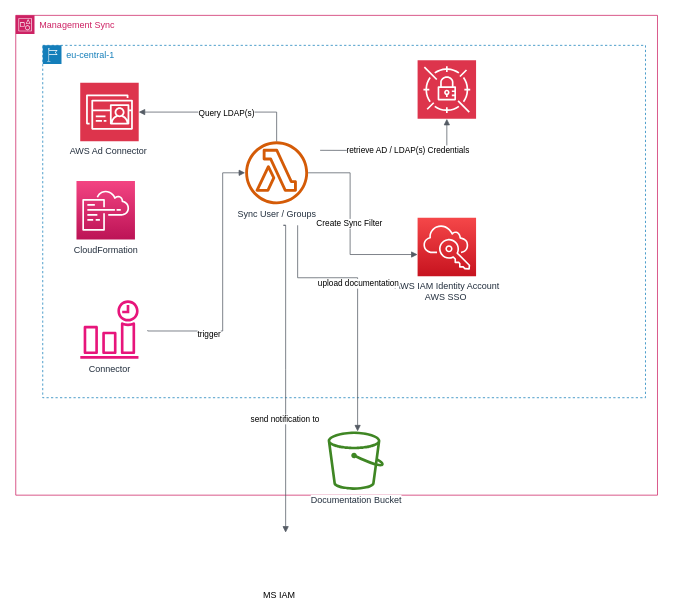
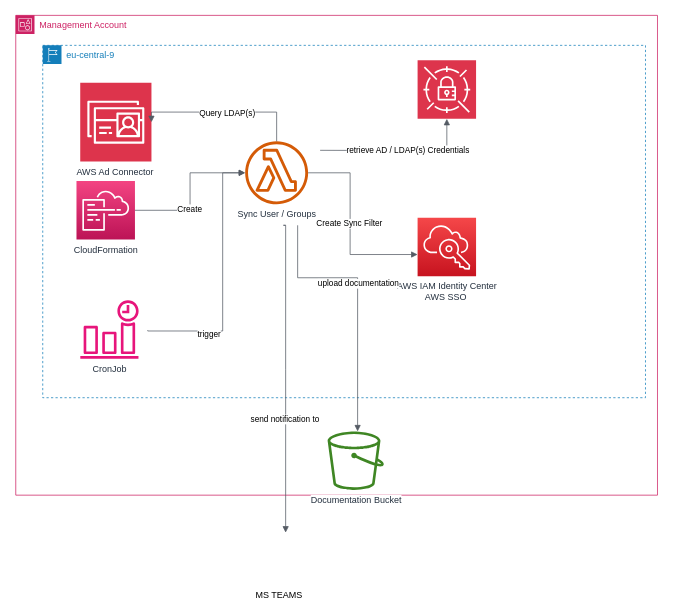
(76, 26) -> (84, 26)
(95, 56) -> (95, 56)
(109, 112) -> (116, 122)
none -> (185, 210)
(447, 292) -> (447, 292)
(110, 370) -> (110, 370)
(279, 596) -> (279, 596)
